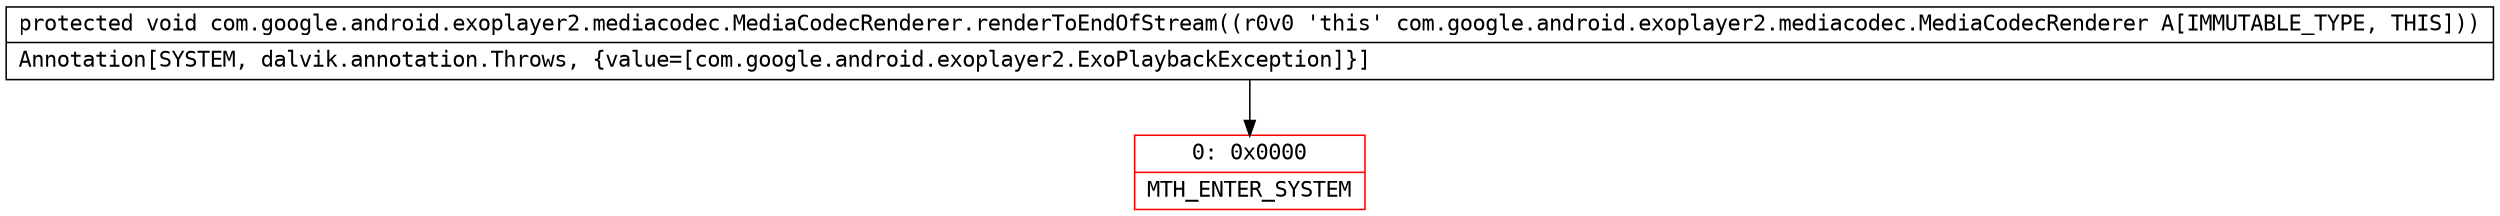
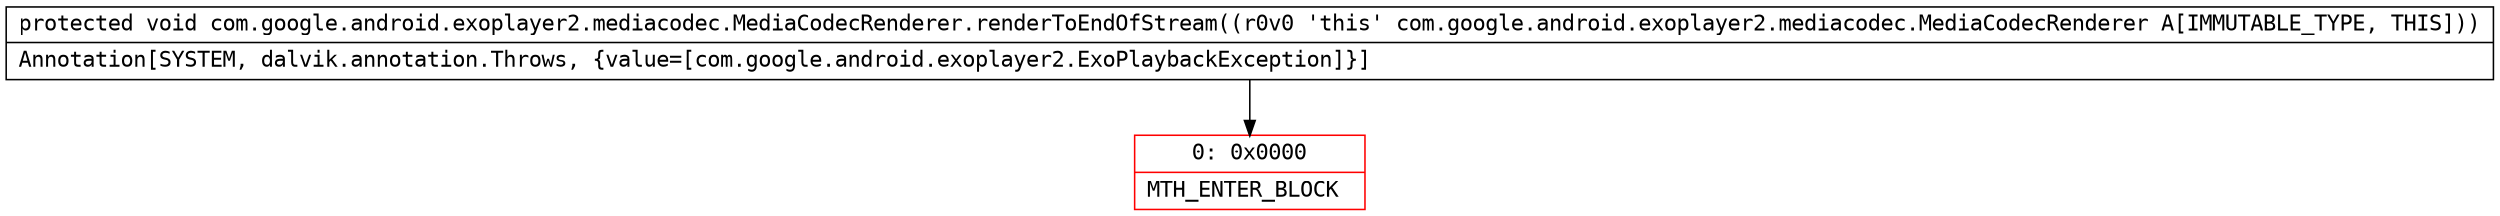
(1250, 190) -> (1243, 190)
